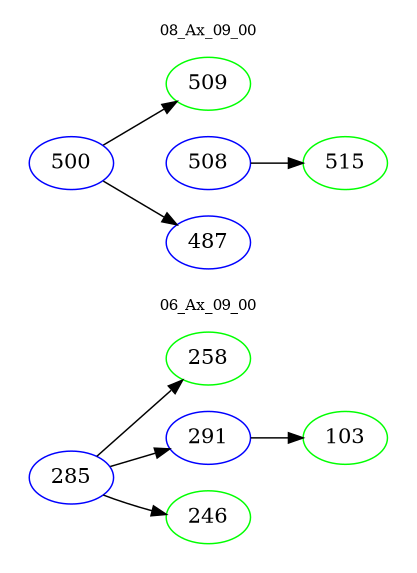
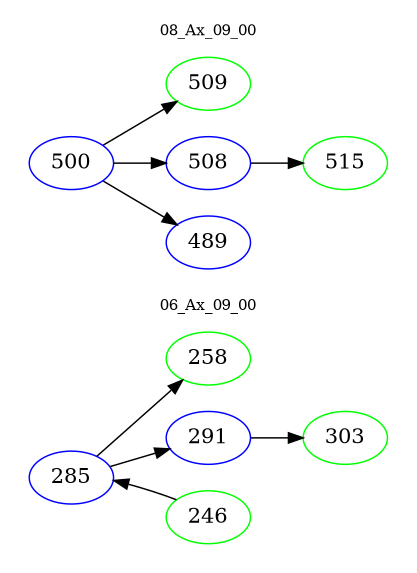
none -> (133, 163)
(208, 242) -> (208, 242)
(345, 438) -> (345, 438)
(128, 504) -> (153, 491)
